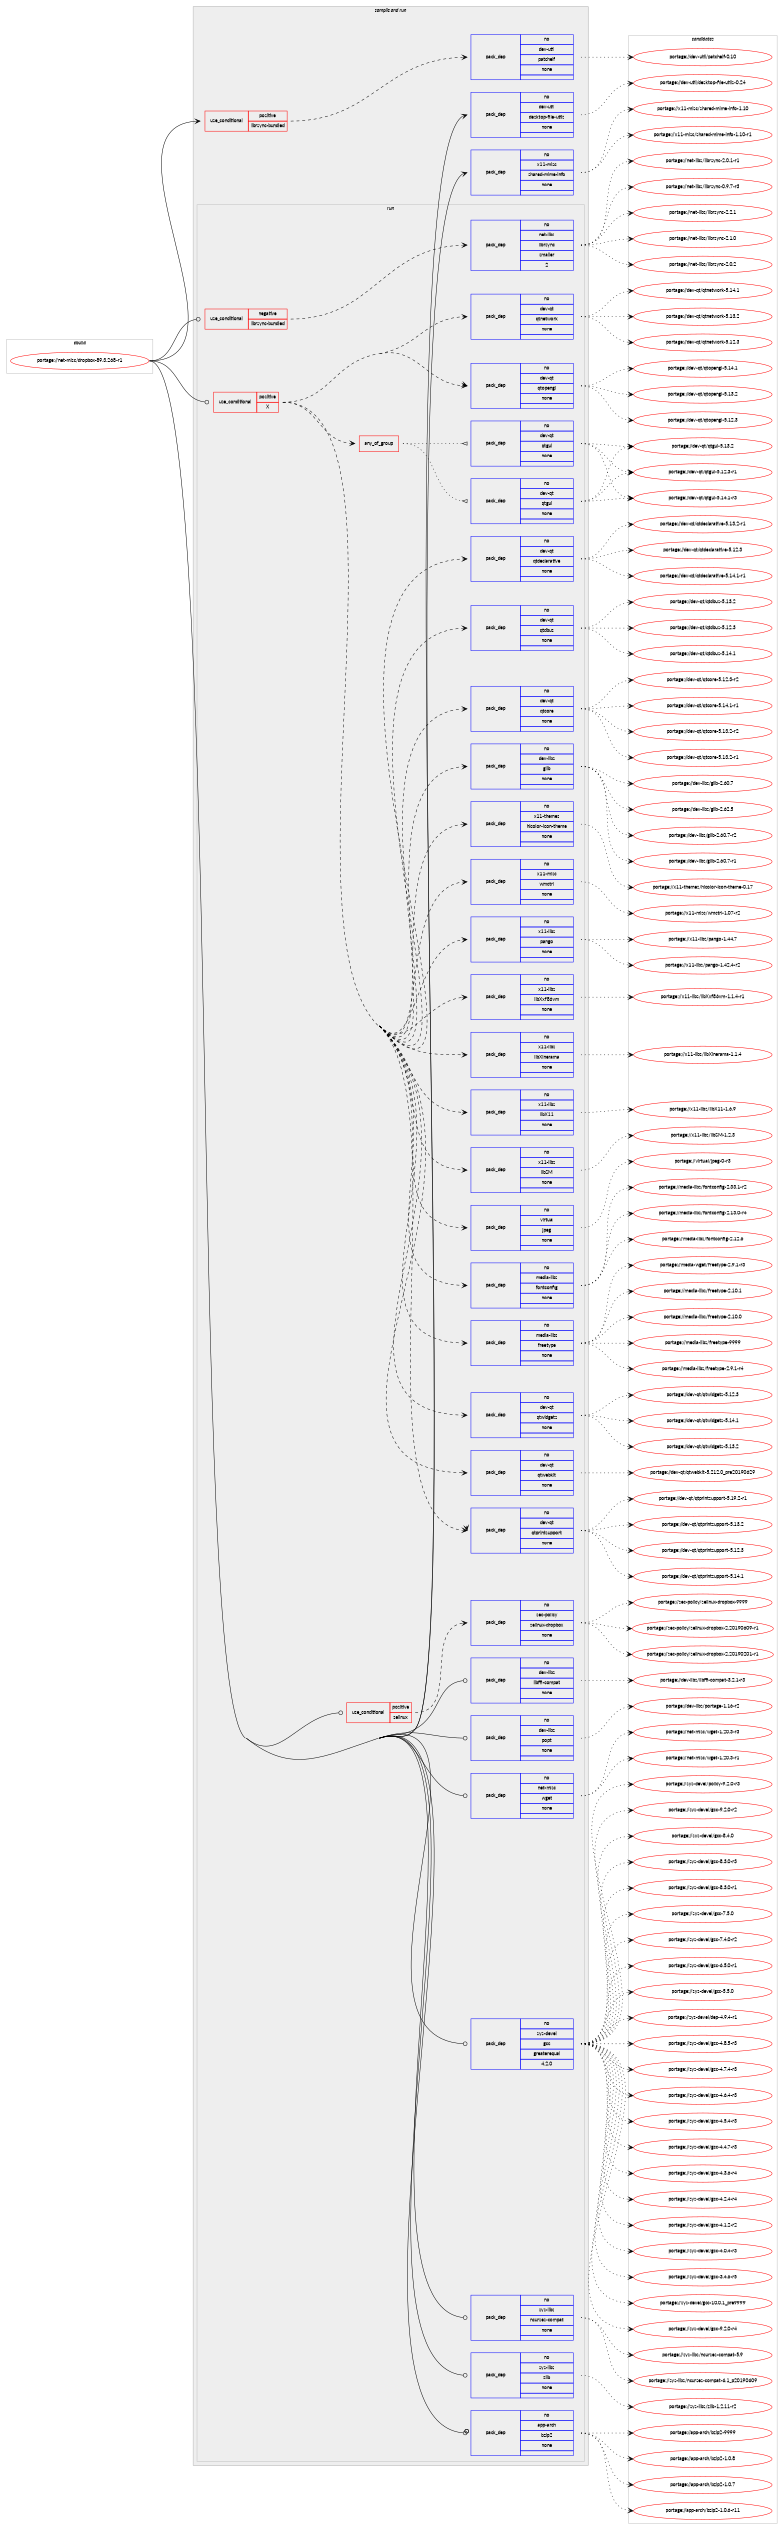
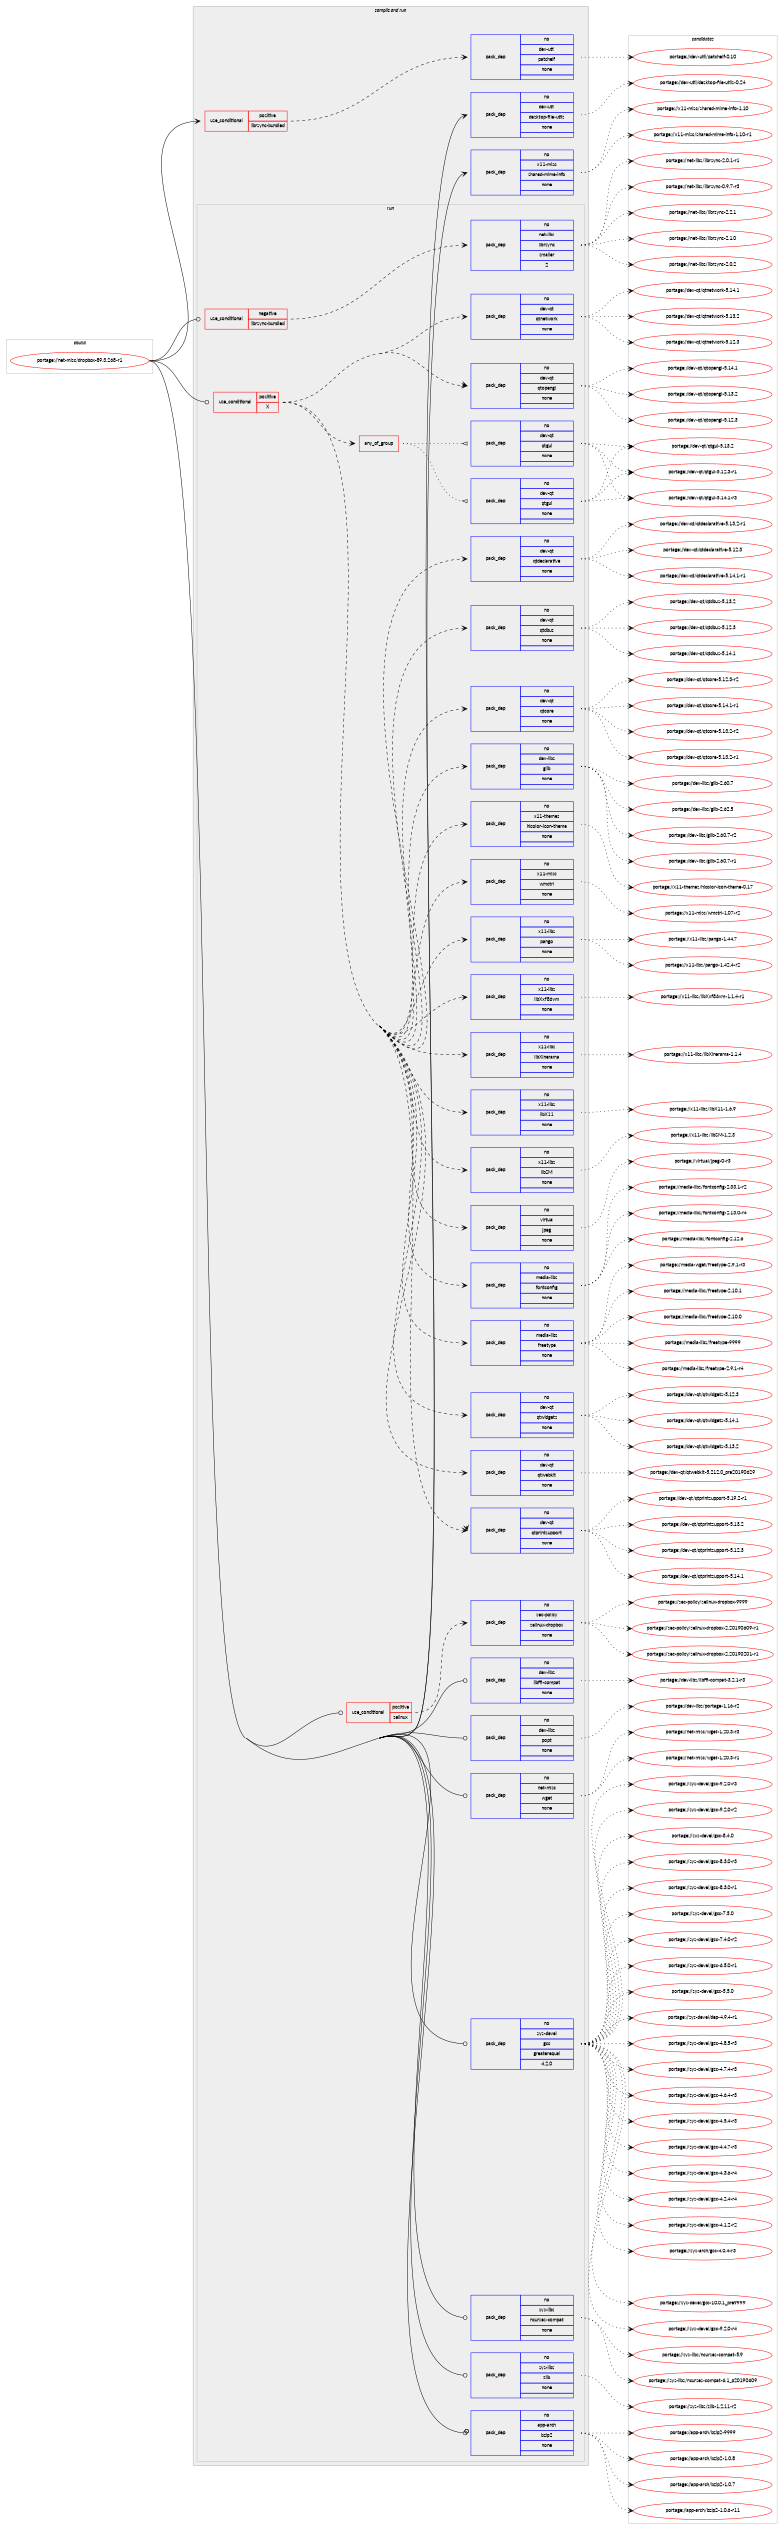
(703, 1784) -> (703, 1784)
(703, 2251) -> (703, 2251)
(703, 2277) -> none
